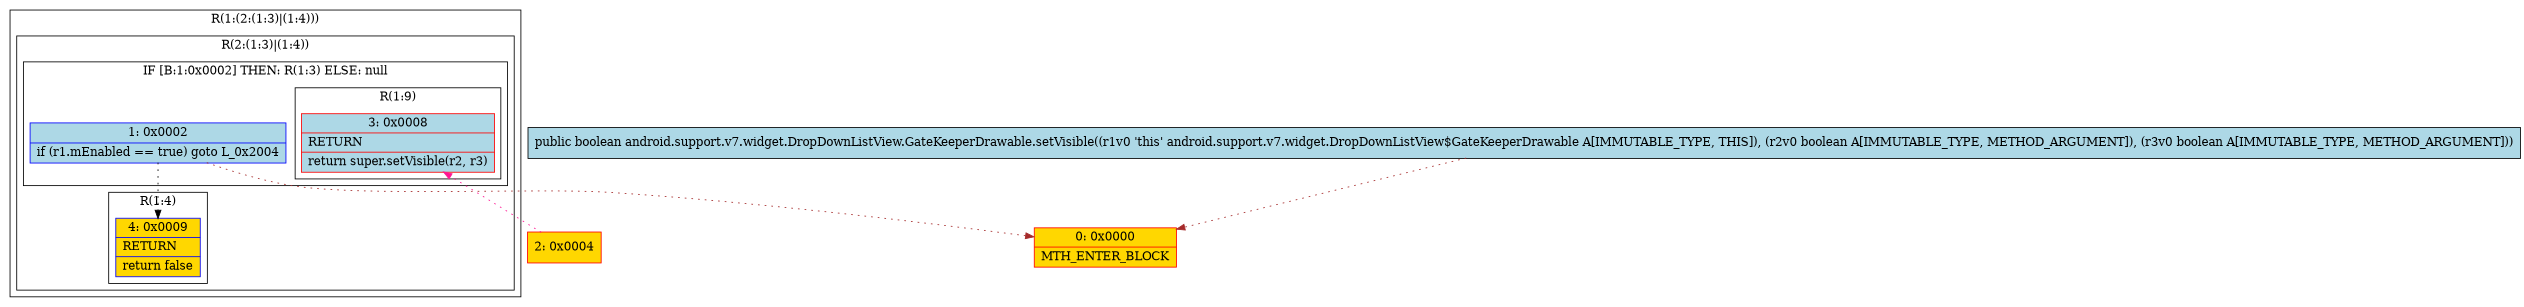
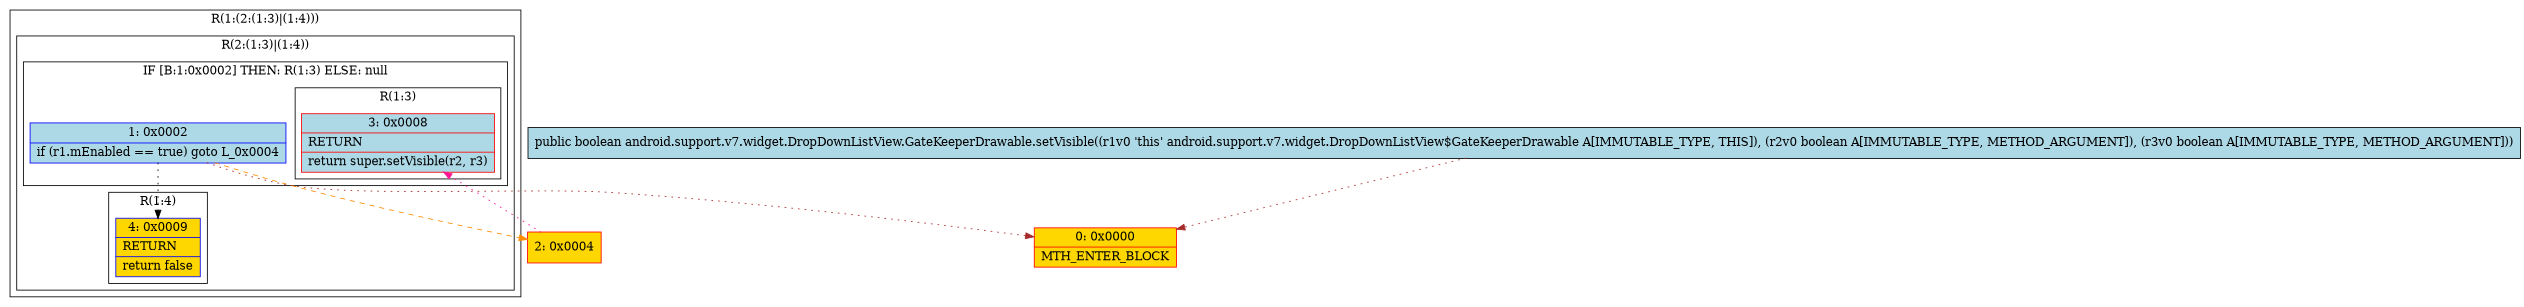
(398, 97) -> (398, 97)
(158, 153) -> (158, 153)
none -> (366, 204)
